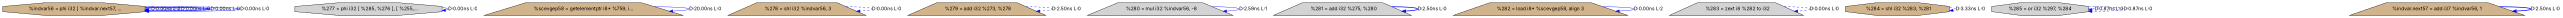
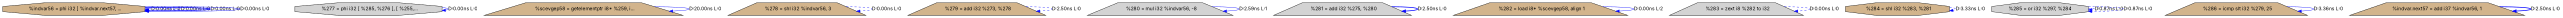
(584, 9) -> (584, 9)
(1541, 9) -> (1541, 9)
none -> (2236, 9)
